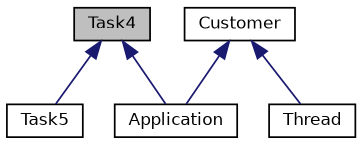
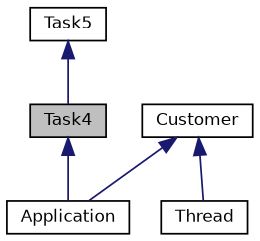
(73, 80) -> (68, 81)
